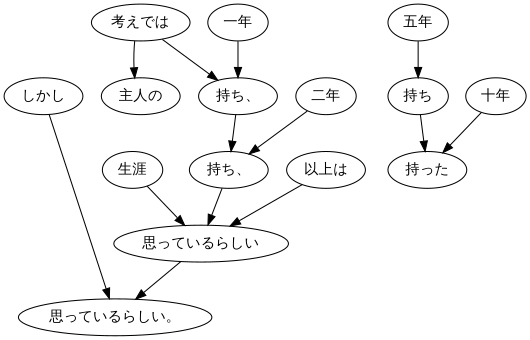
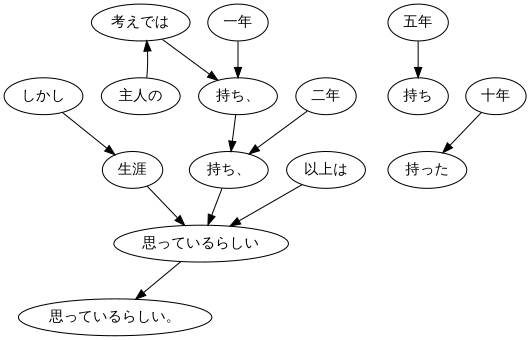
(134, 54) -> (148, 65)
(422, 128) -> none
(78, 202) -> (84, 130)
